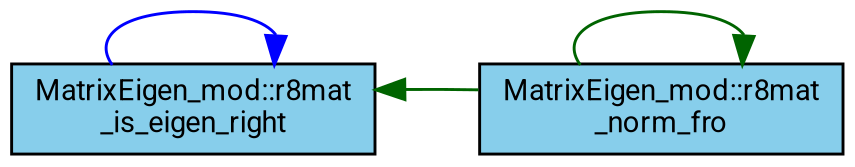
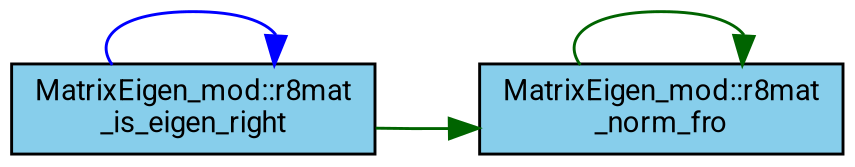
(442, 89) -> (412, 129)
